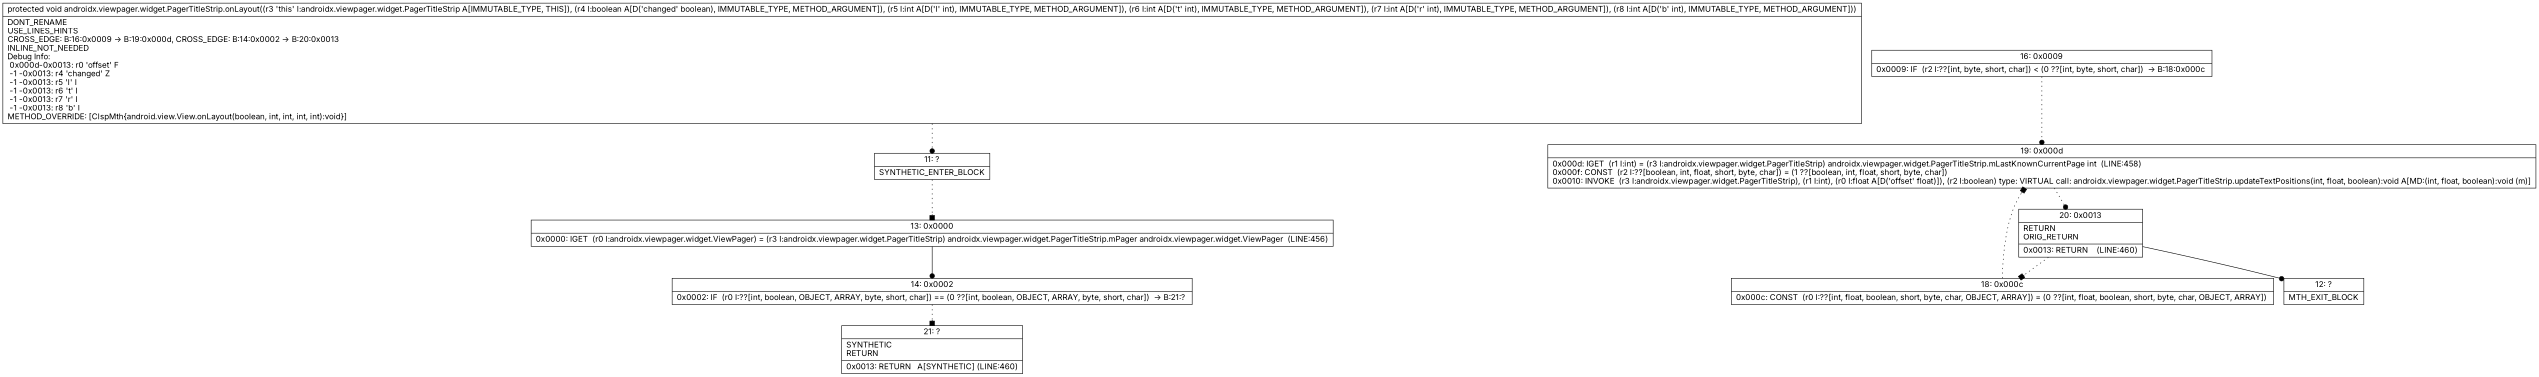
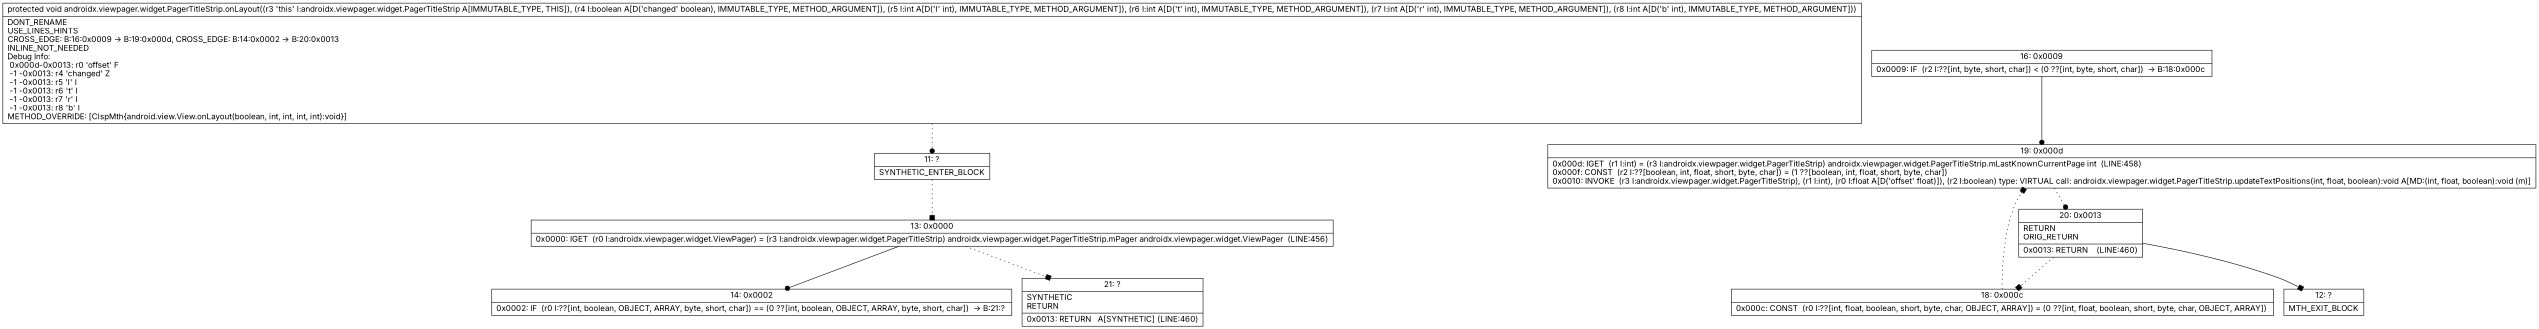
(2042, 108) -> (2042, 108)
(2211, 262) -> (2221, 260)
(932, 312) -> (1005, 261)
